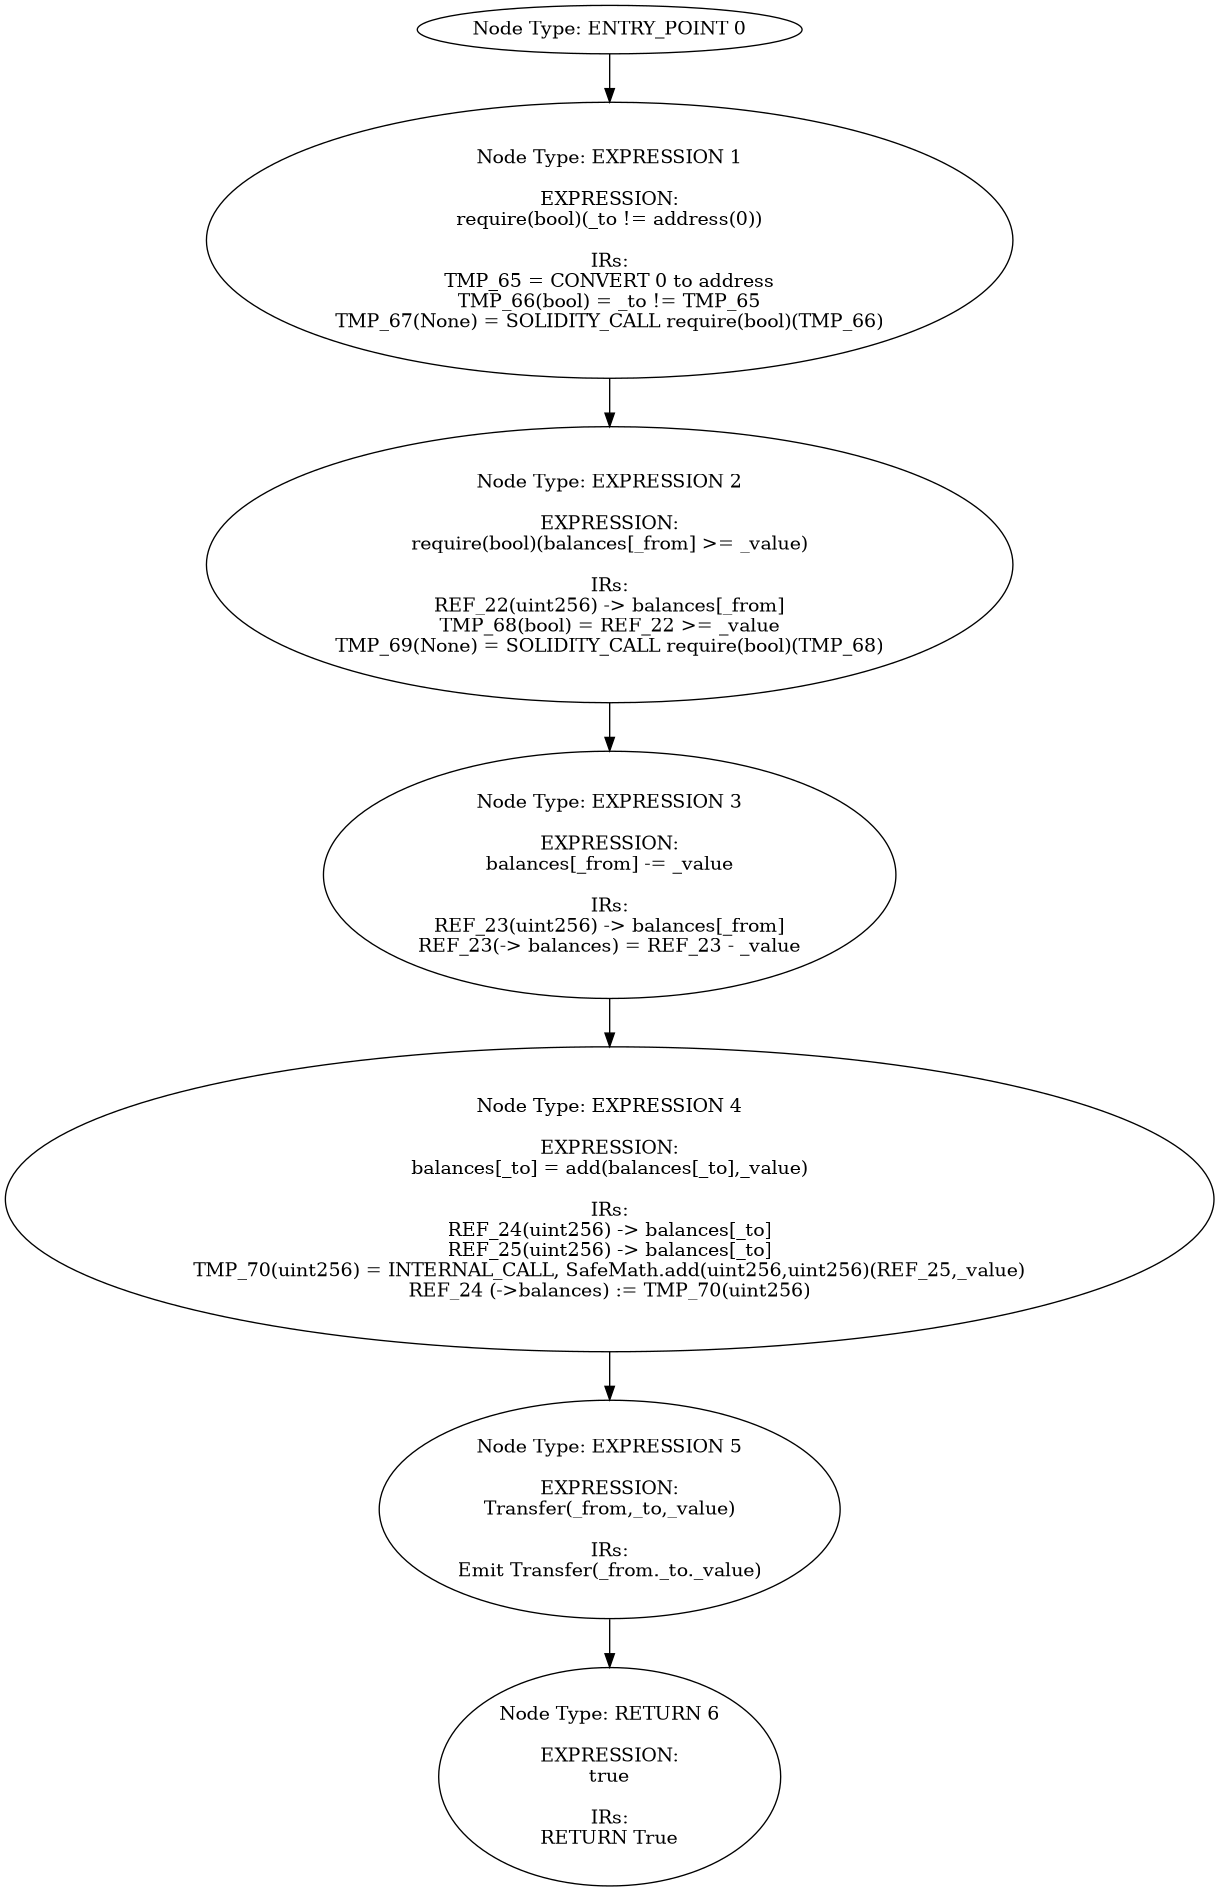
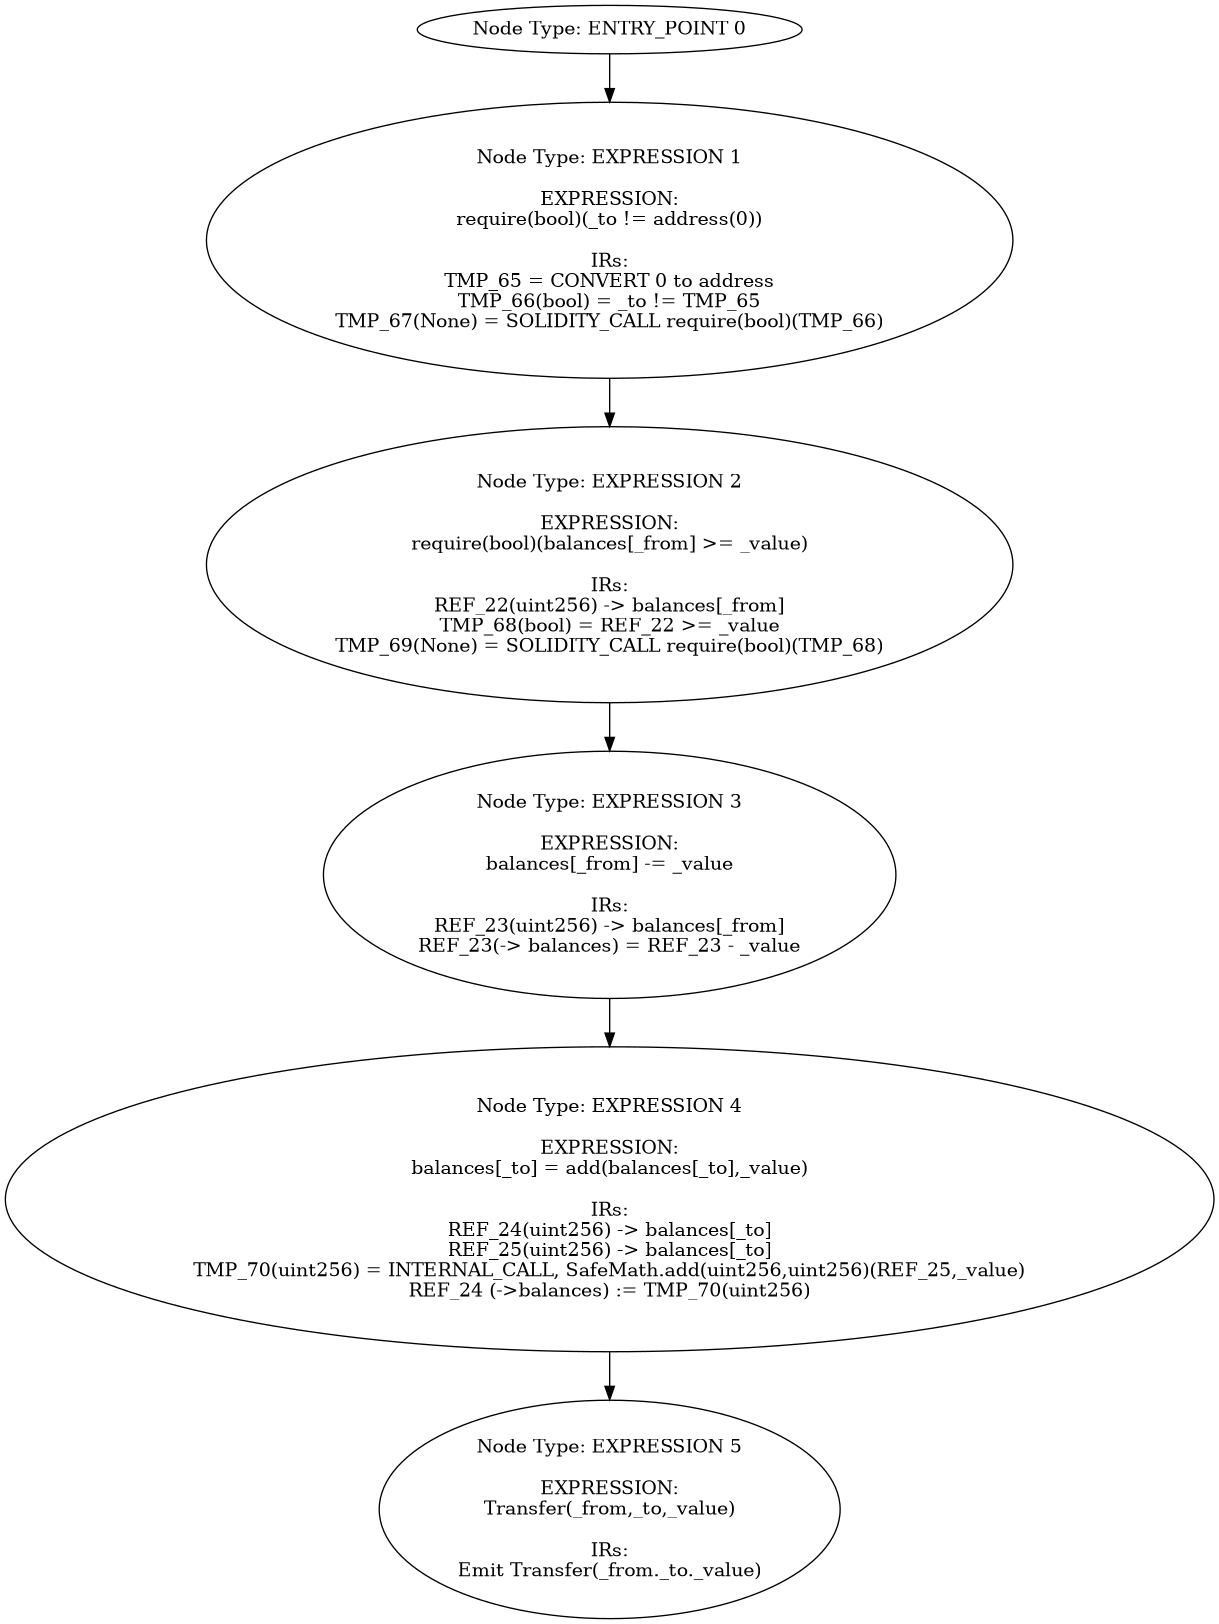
(610, 1777) -> none
